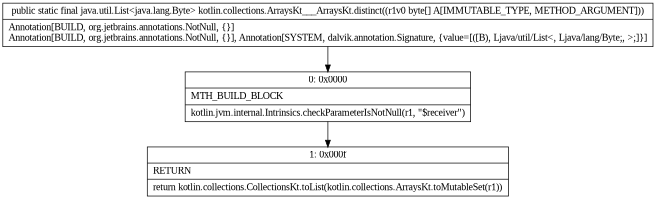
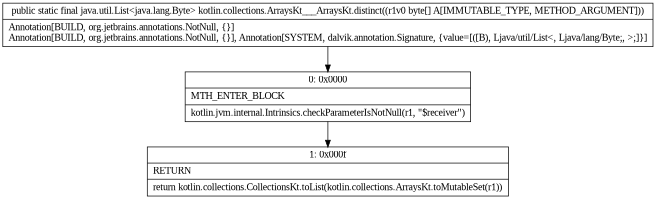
(237, 96) -> (238, 96)
